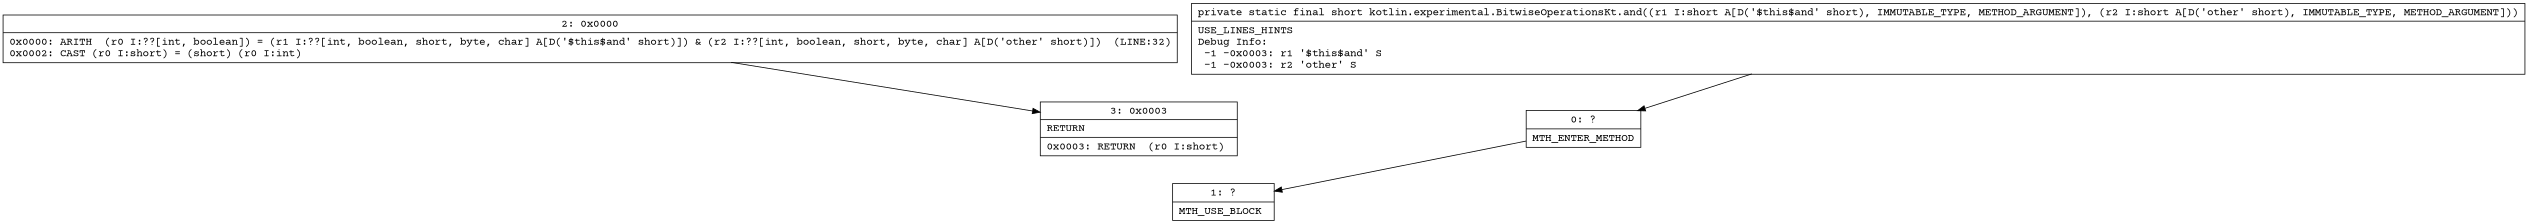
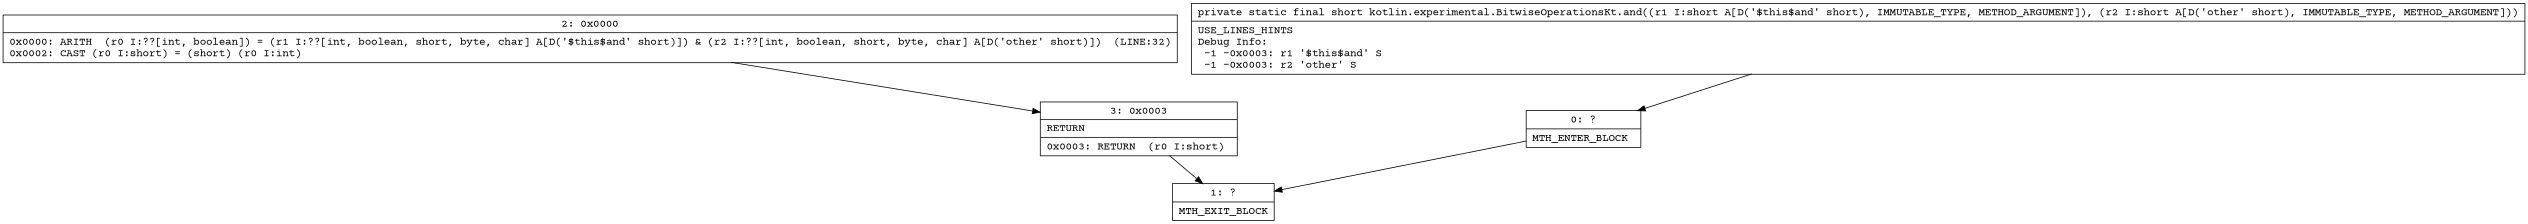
(1584, 138) -> (1580, 138)
none -> (1183, 167)
(1220, 211) -> (1223, 211)
